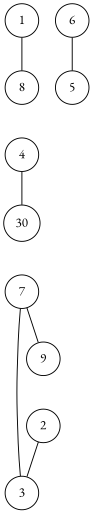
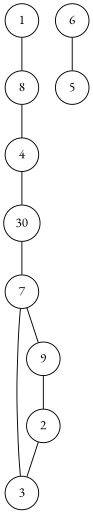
none -> (22, 121)
none -> (22, 258)
none -> (43, 392)
